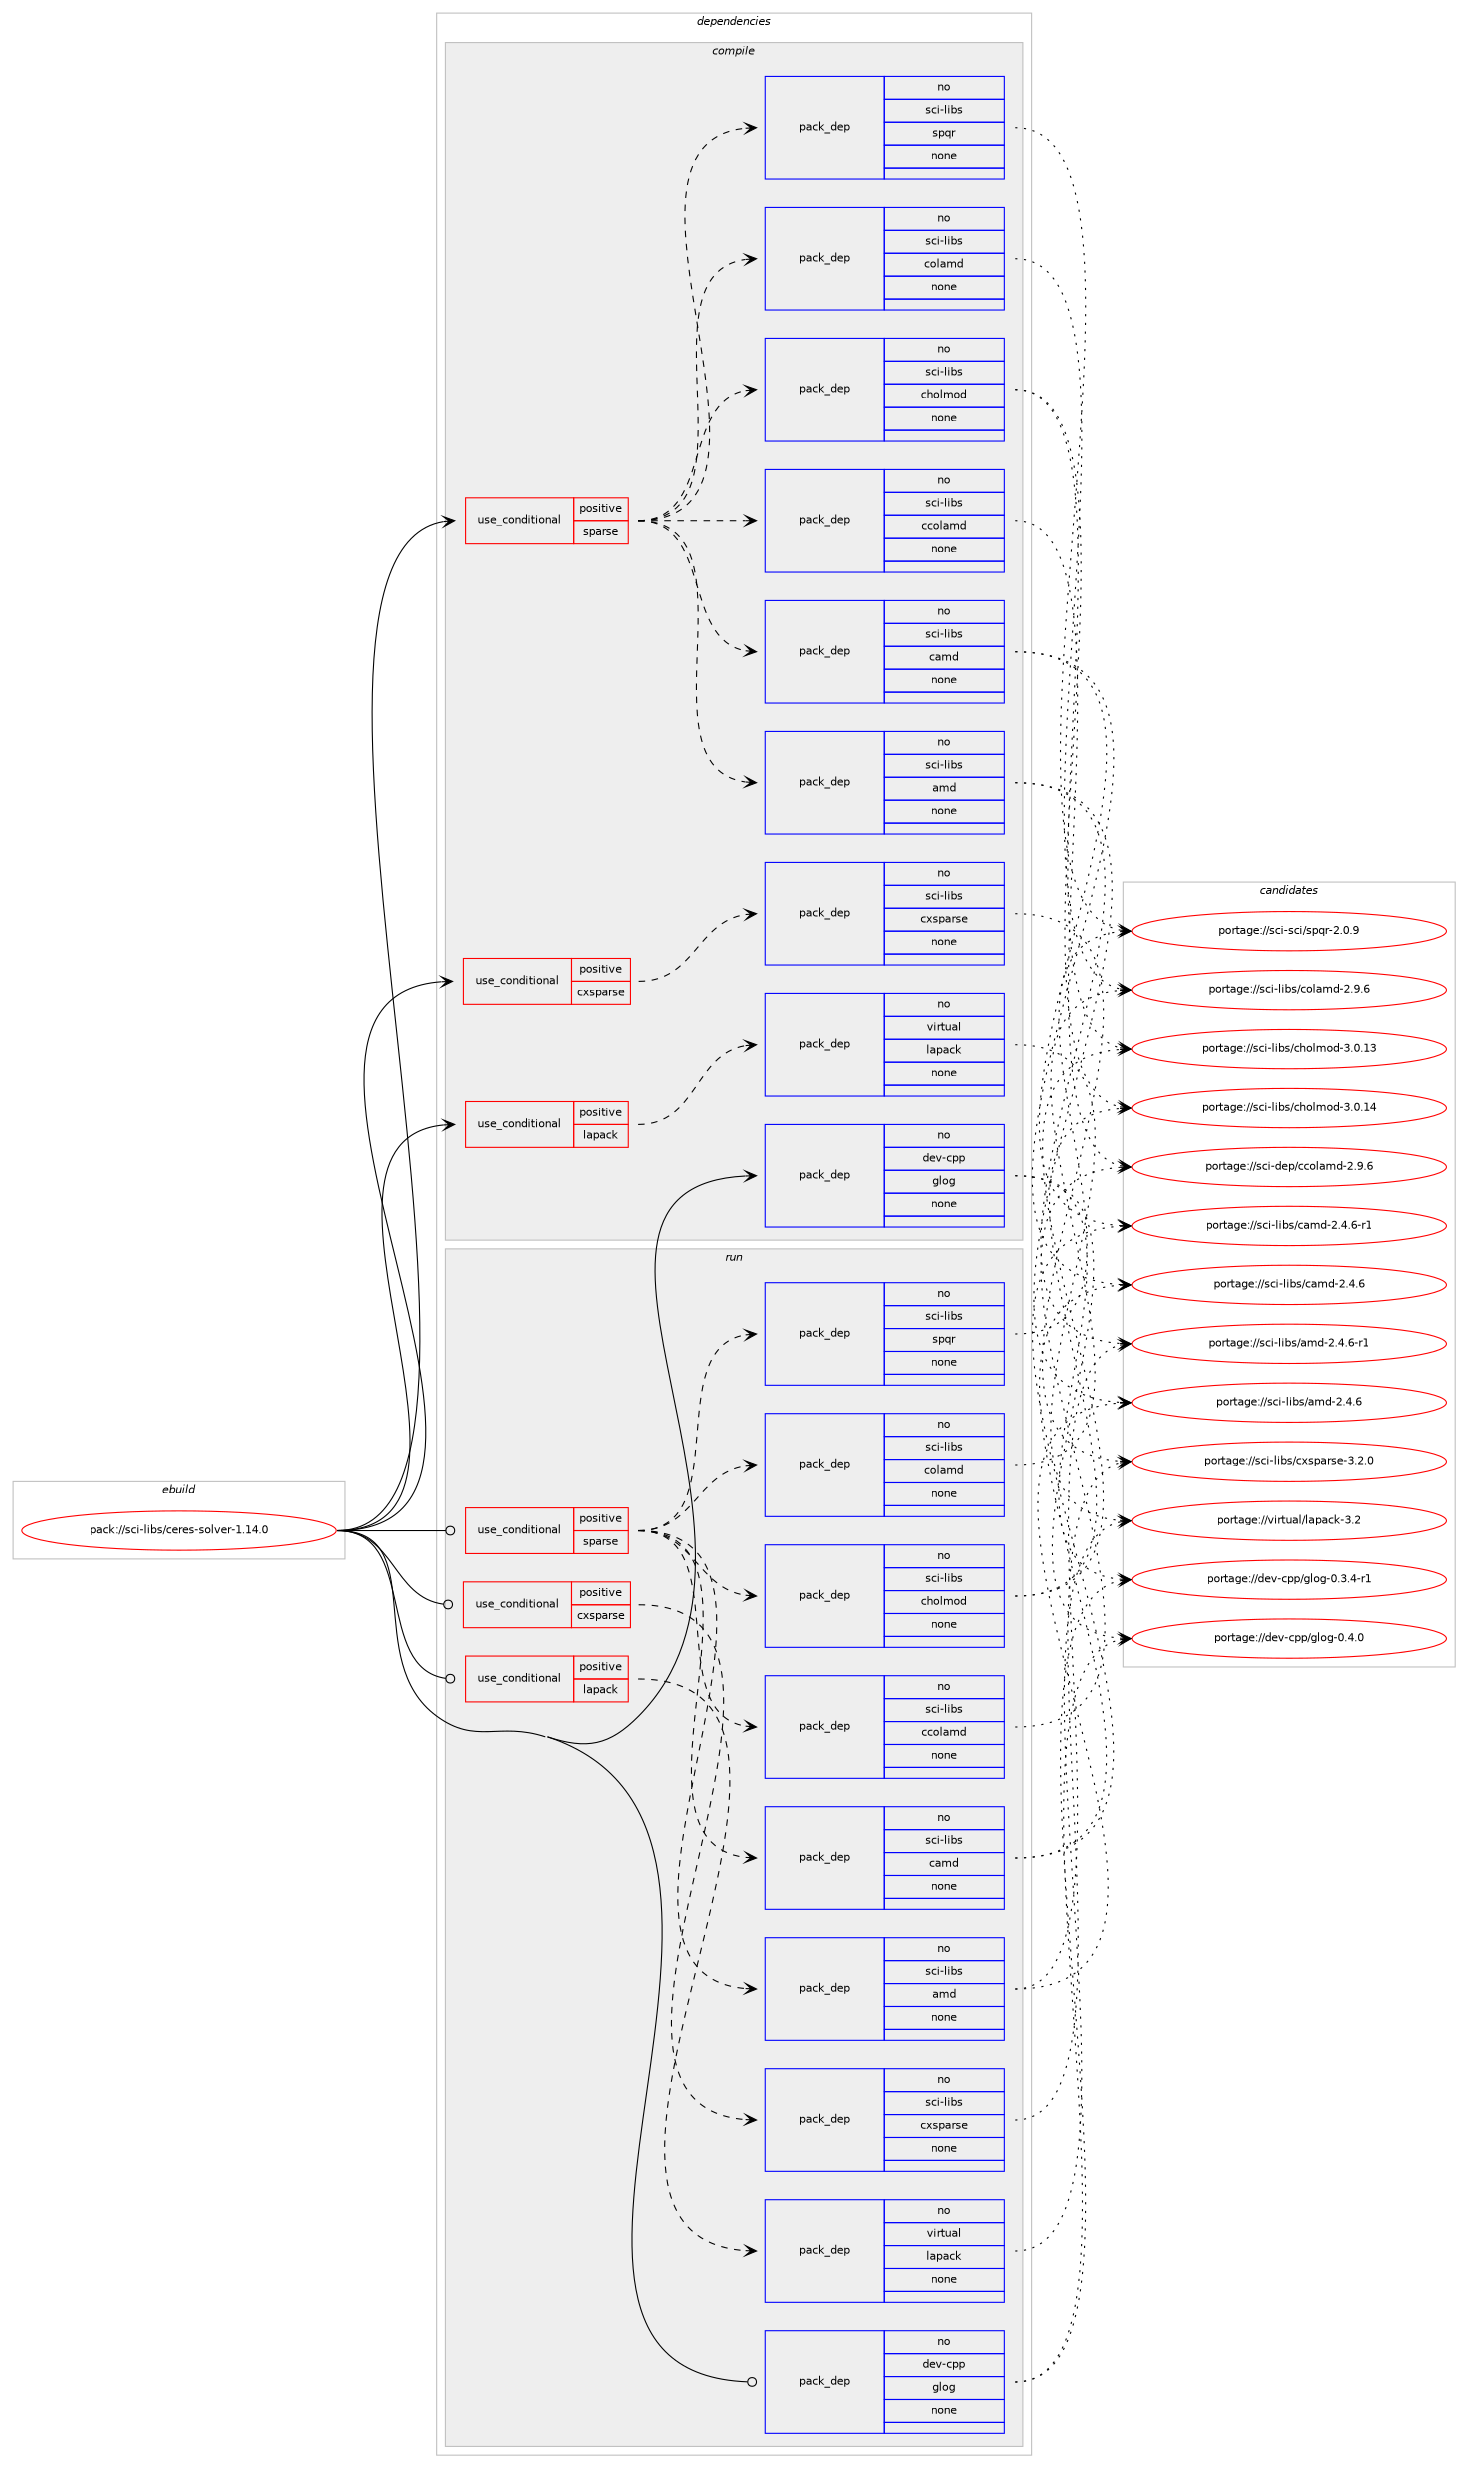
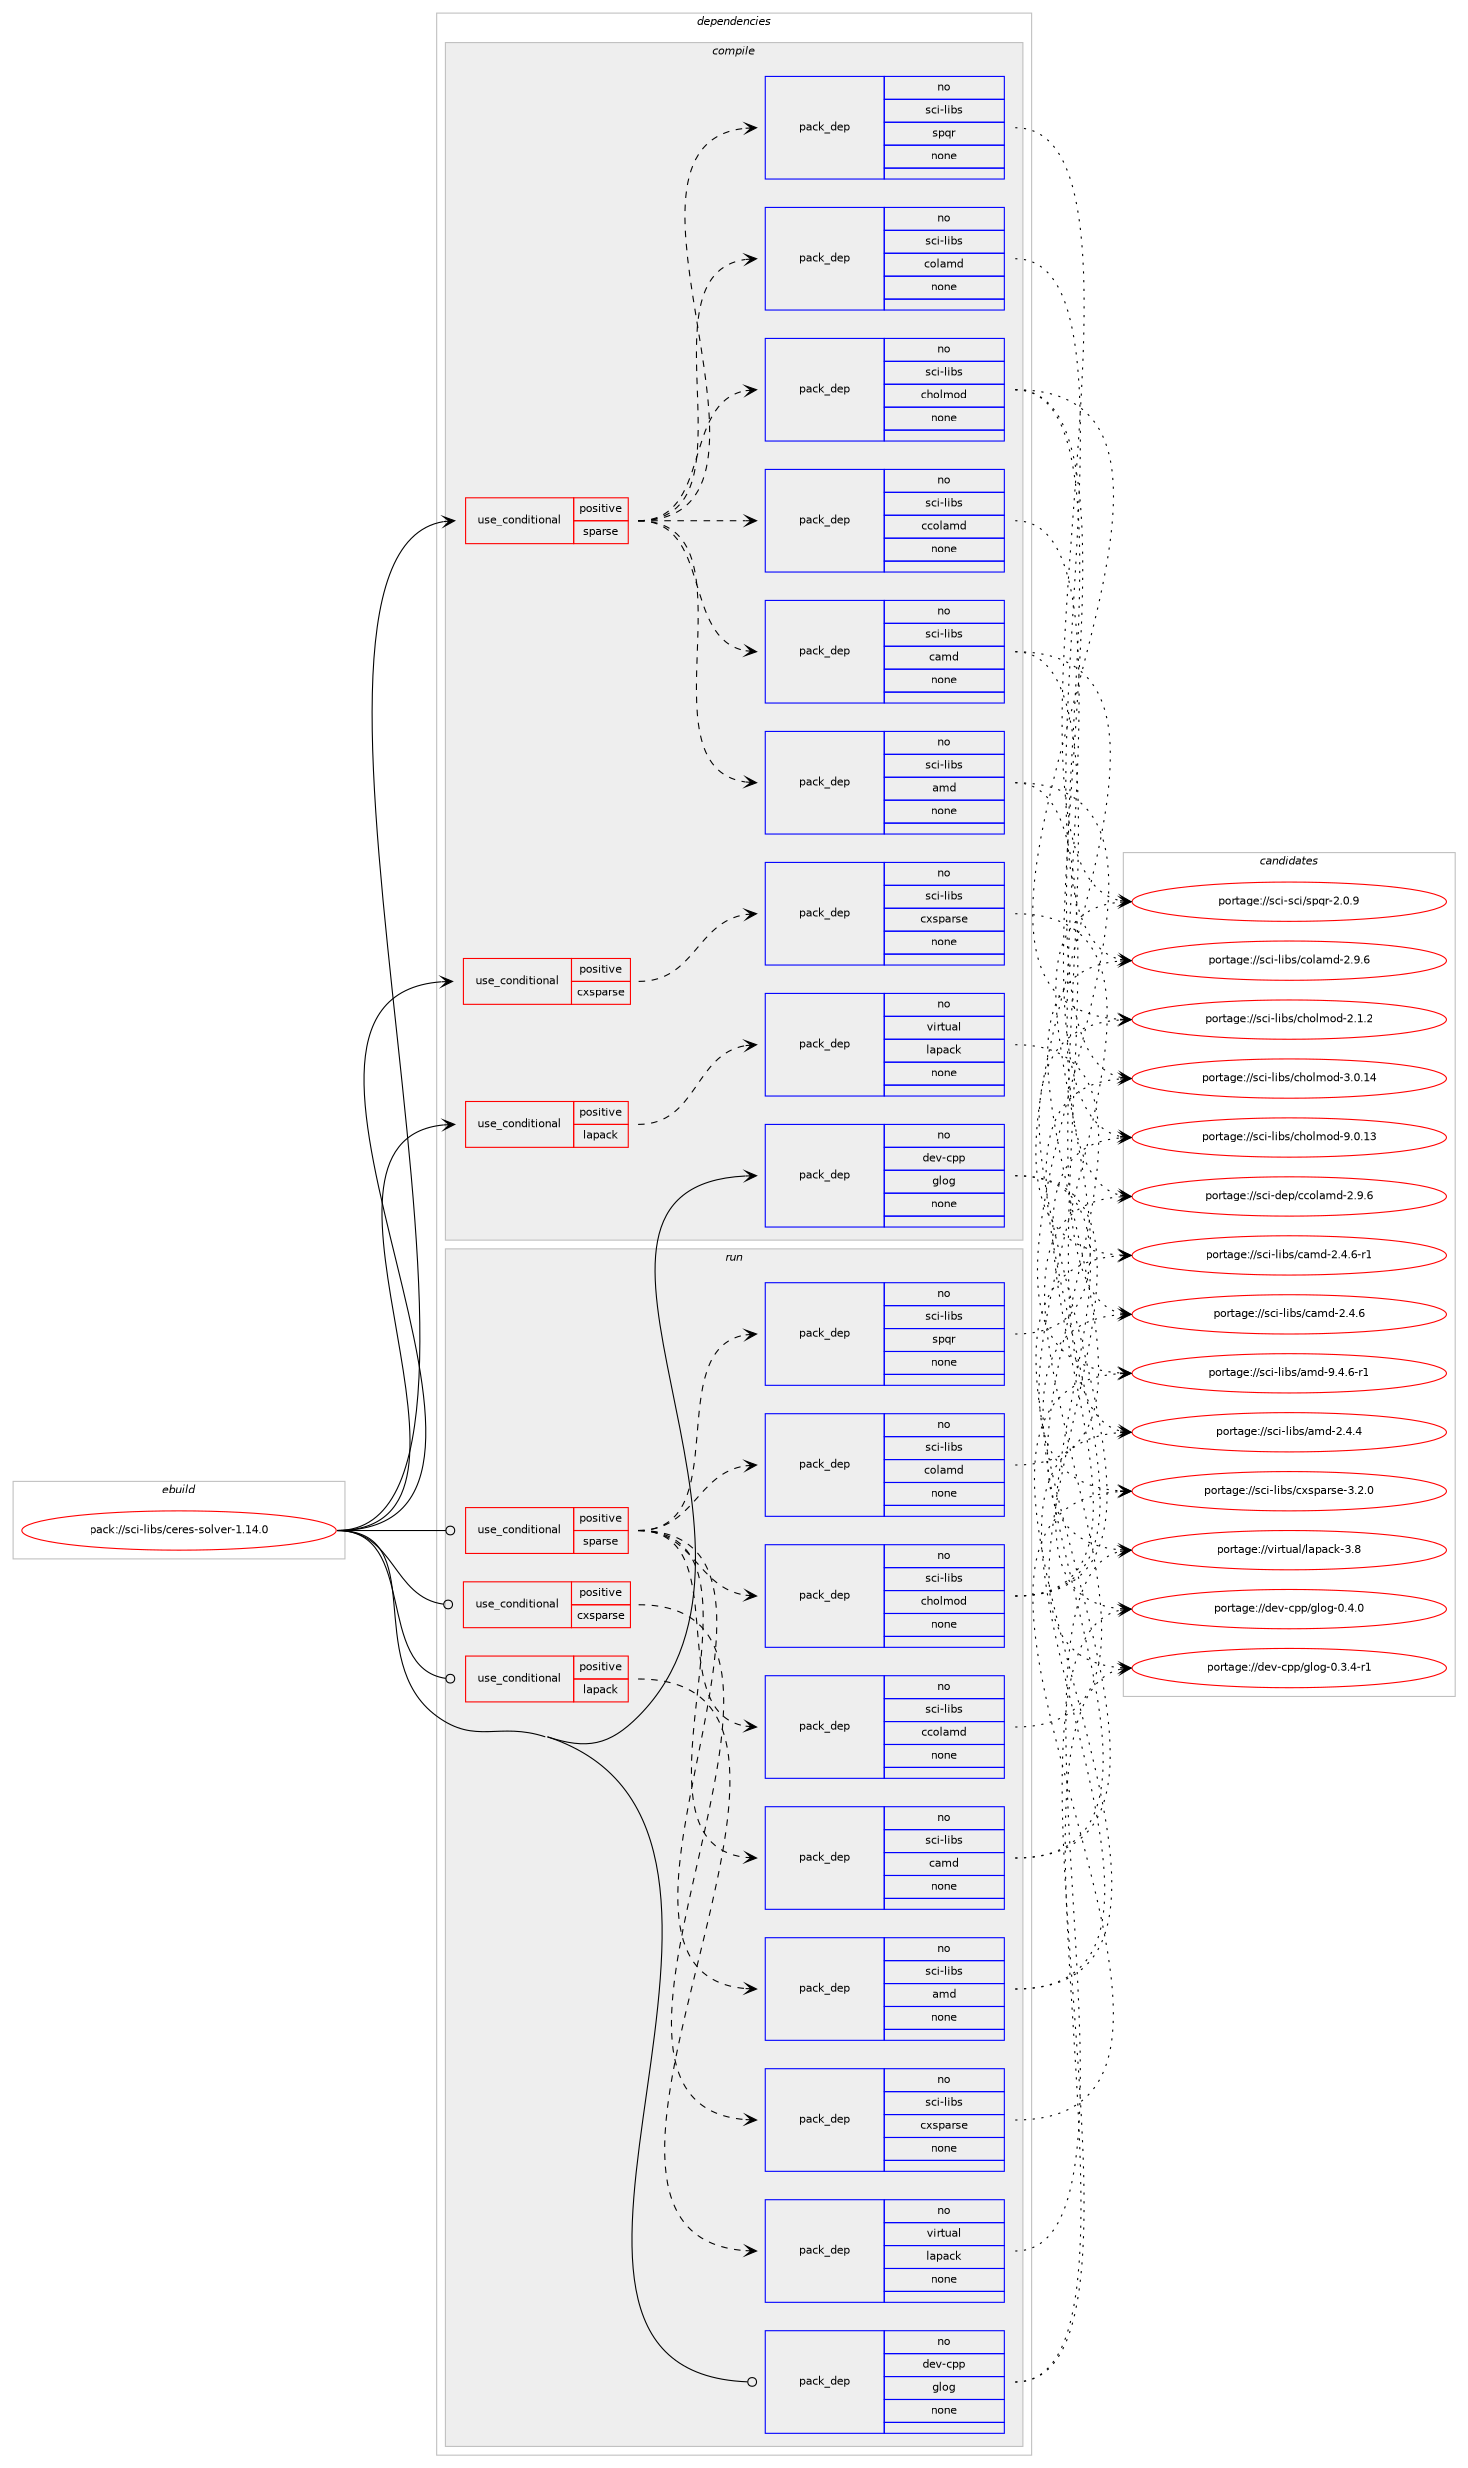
none -> (1289, 1020)
(1289, 1049) -> (1289, 1138)
(1289, 1344) -> (1289, 1373)
(1289, 1403) -> (1289, 1432)
(1289, 1521) -> (1289, 1550)
